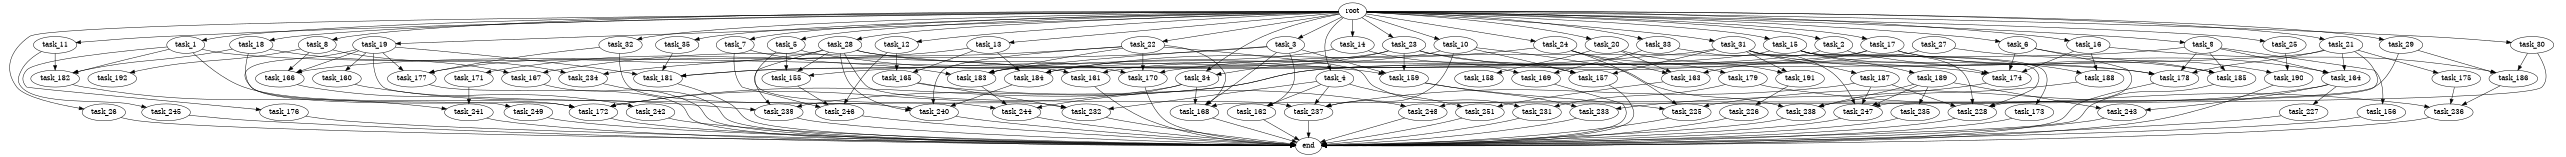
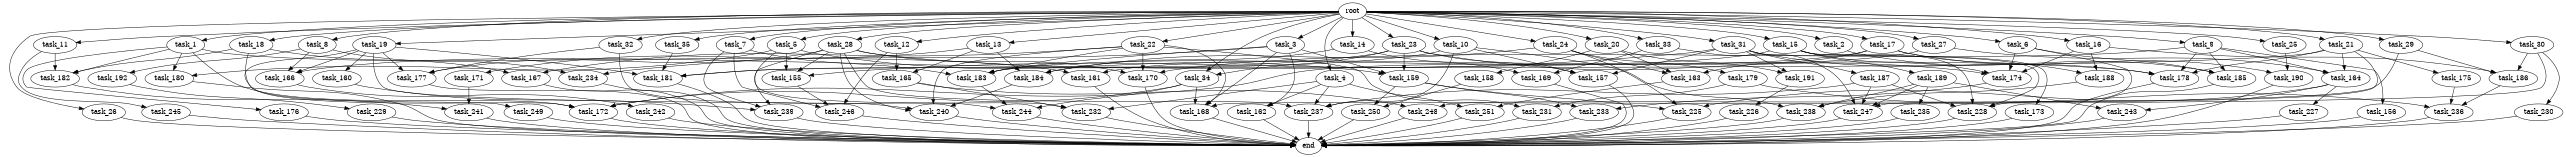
none -> (1641, 18)
(1310, 70) -> (710, 90)
none -> (169, 79)
none -> (372, 112)
none -> (1366, 112)
none -> (2539, 112)
